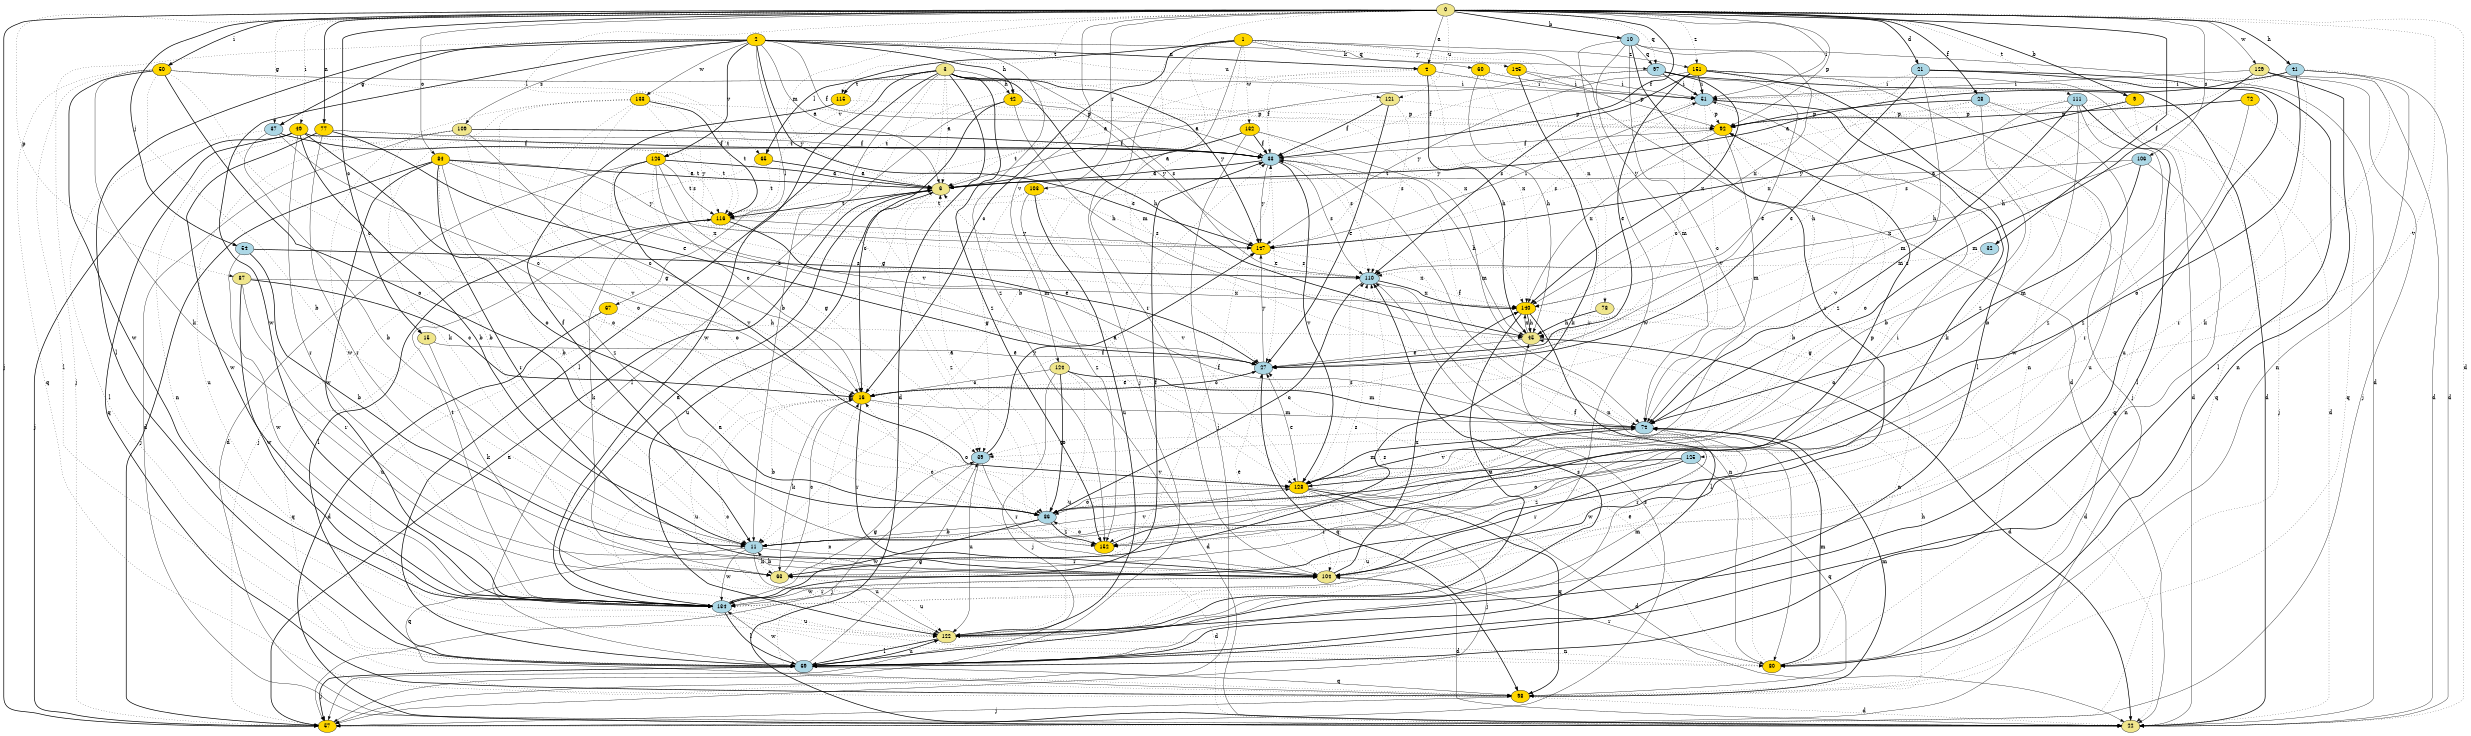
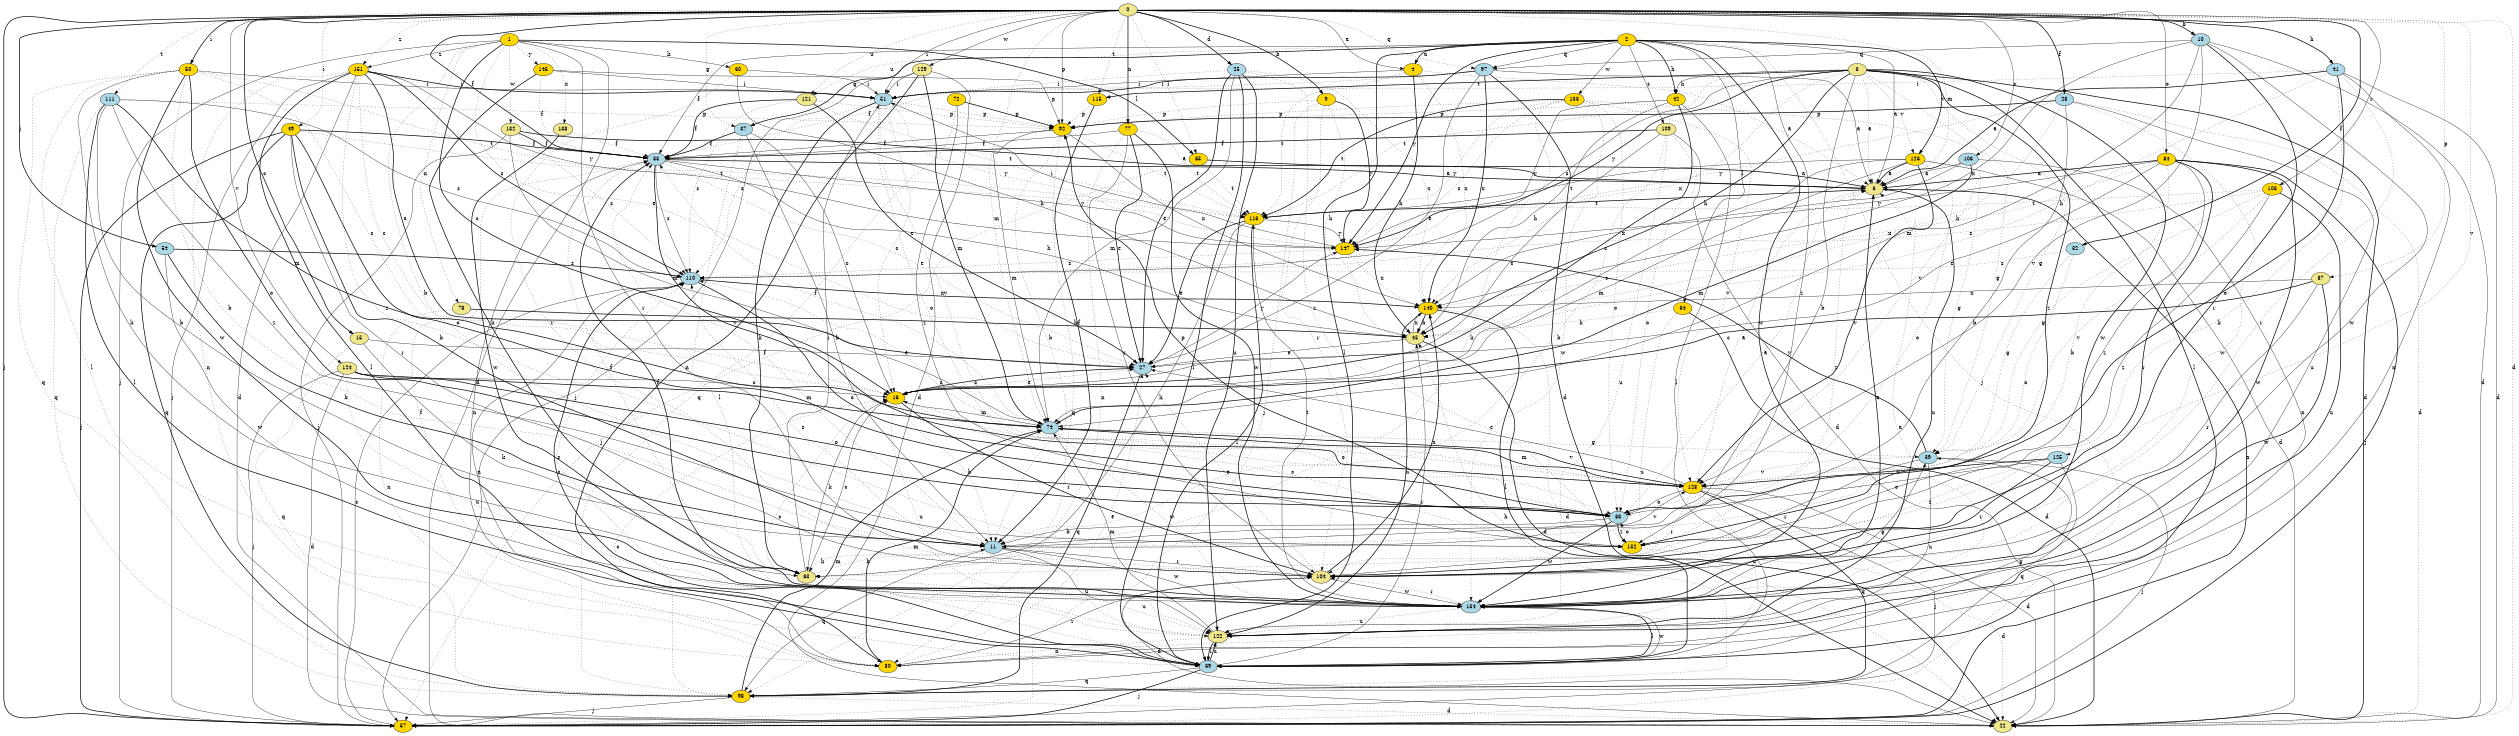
(1920, 70) -> (1237, 70)
none -> (563, 129)
(1250, 129) -> (511, 129)
(608, 308) -> (1683, 308)
